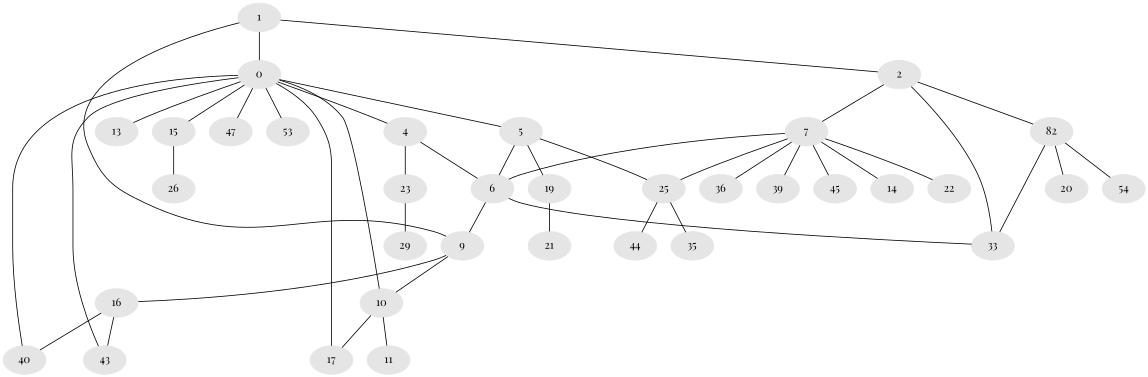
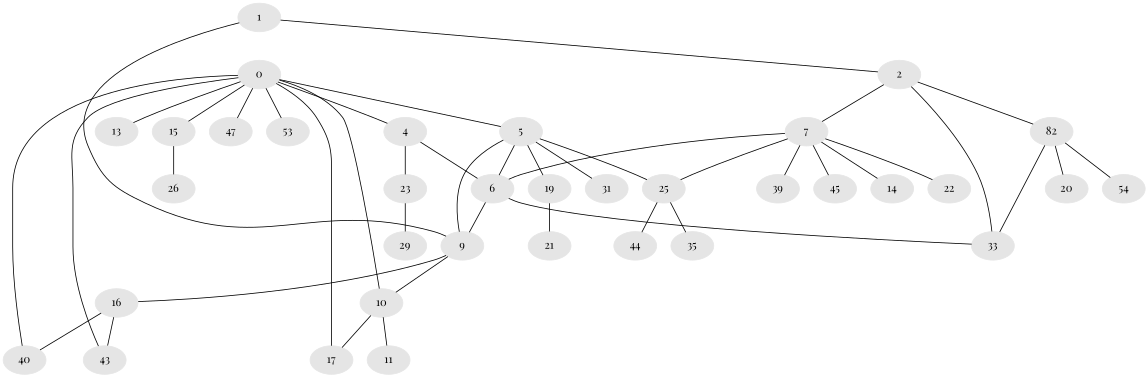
(259, 46) -> none
none -> (463, 177)
none -> (607, 189)
(721, 189) -> none
